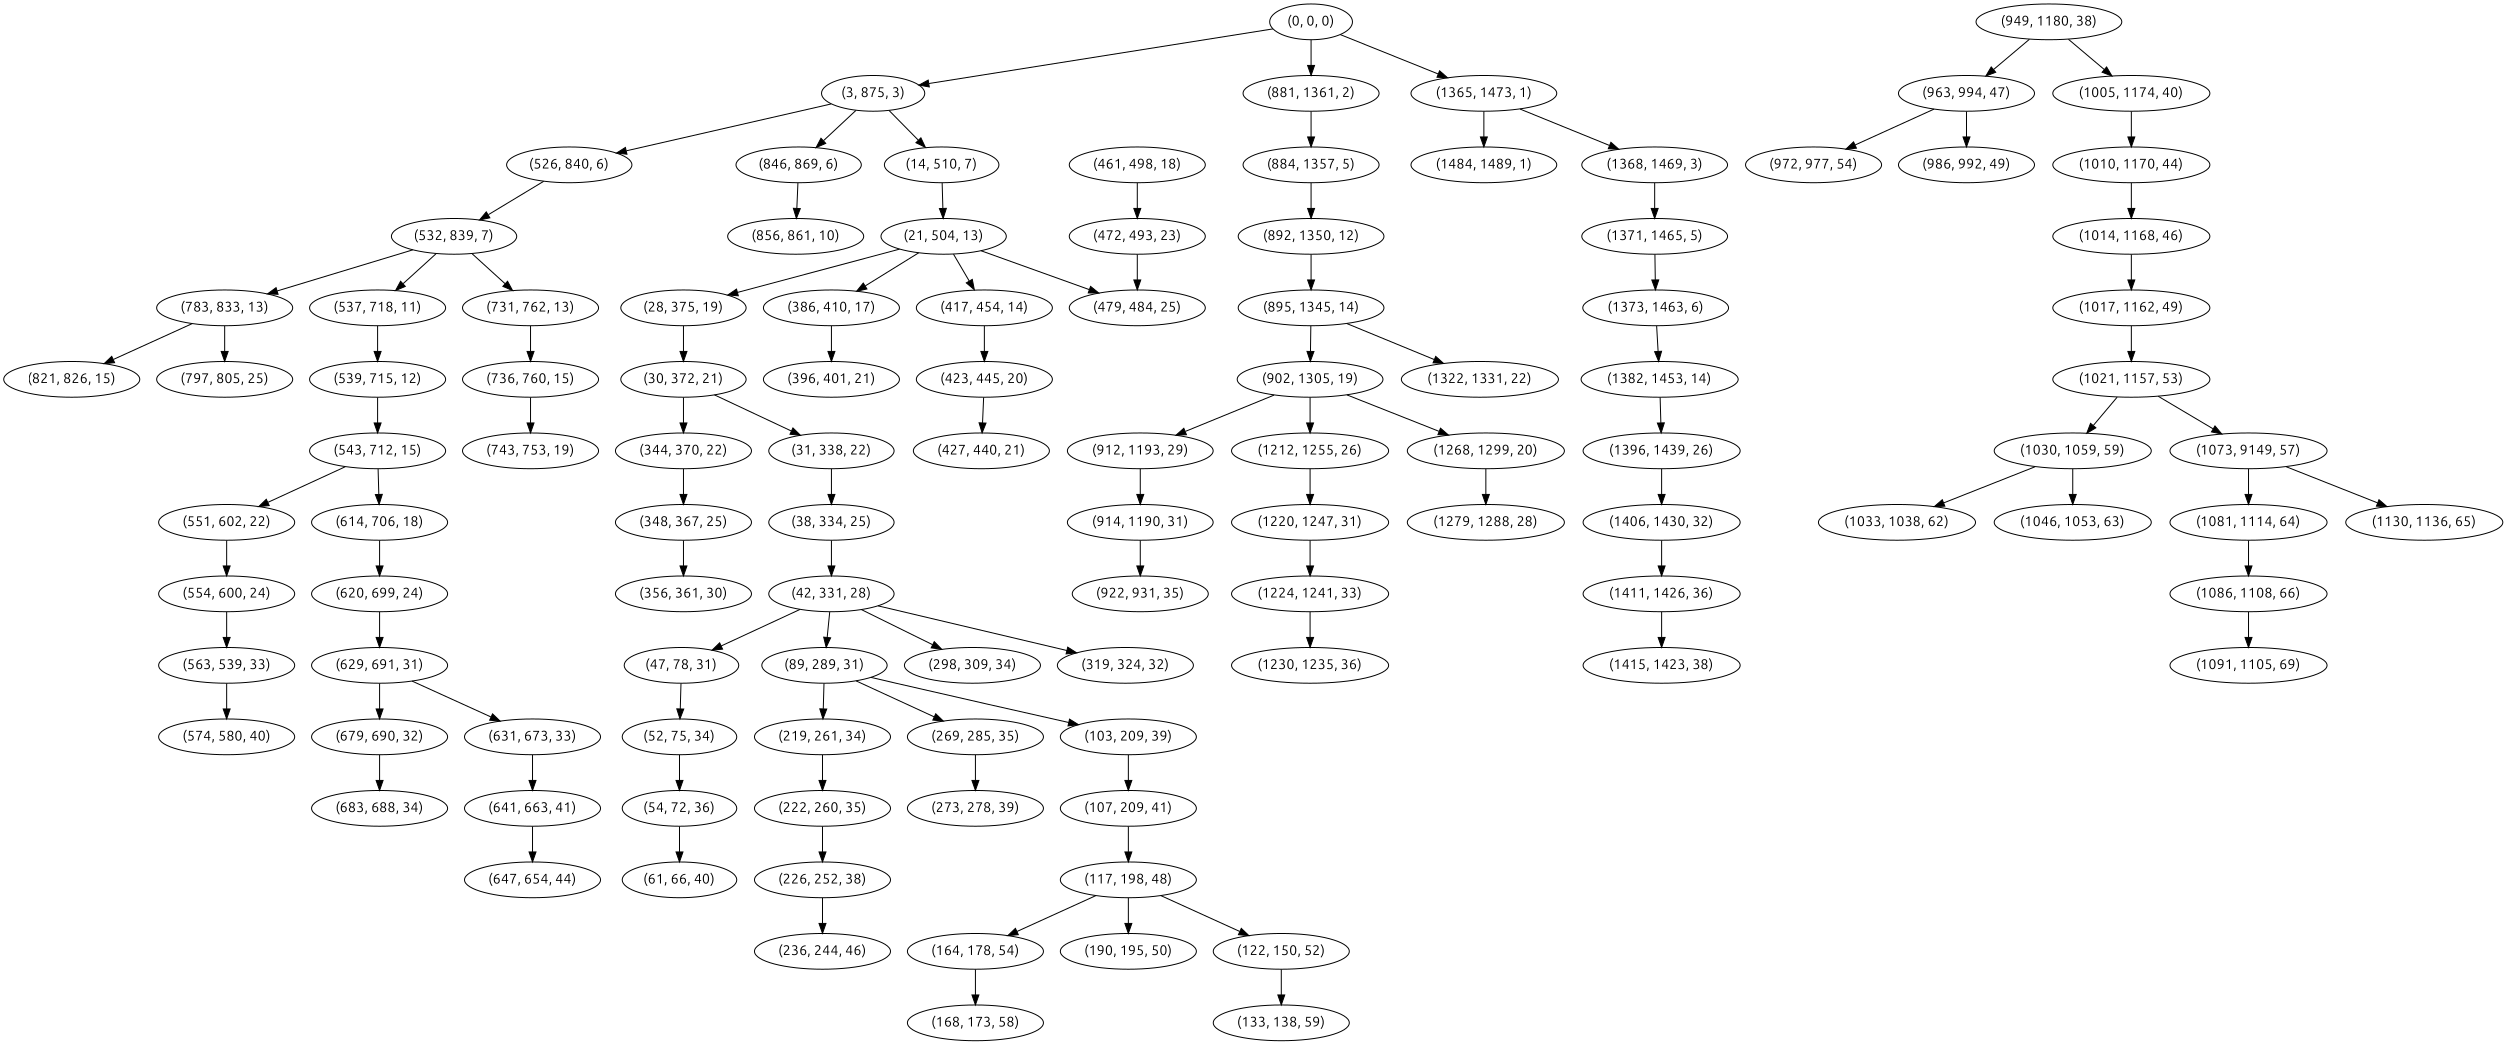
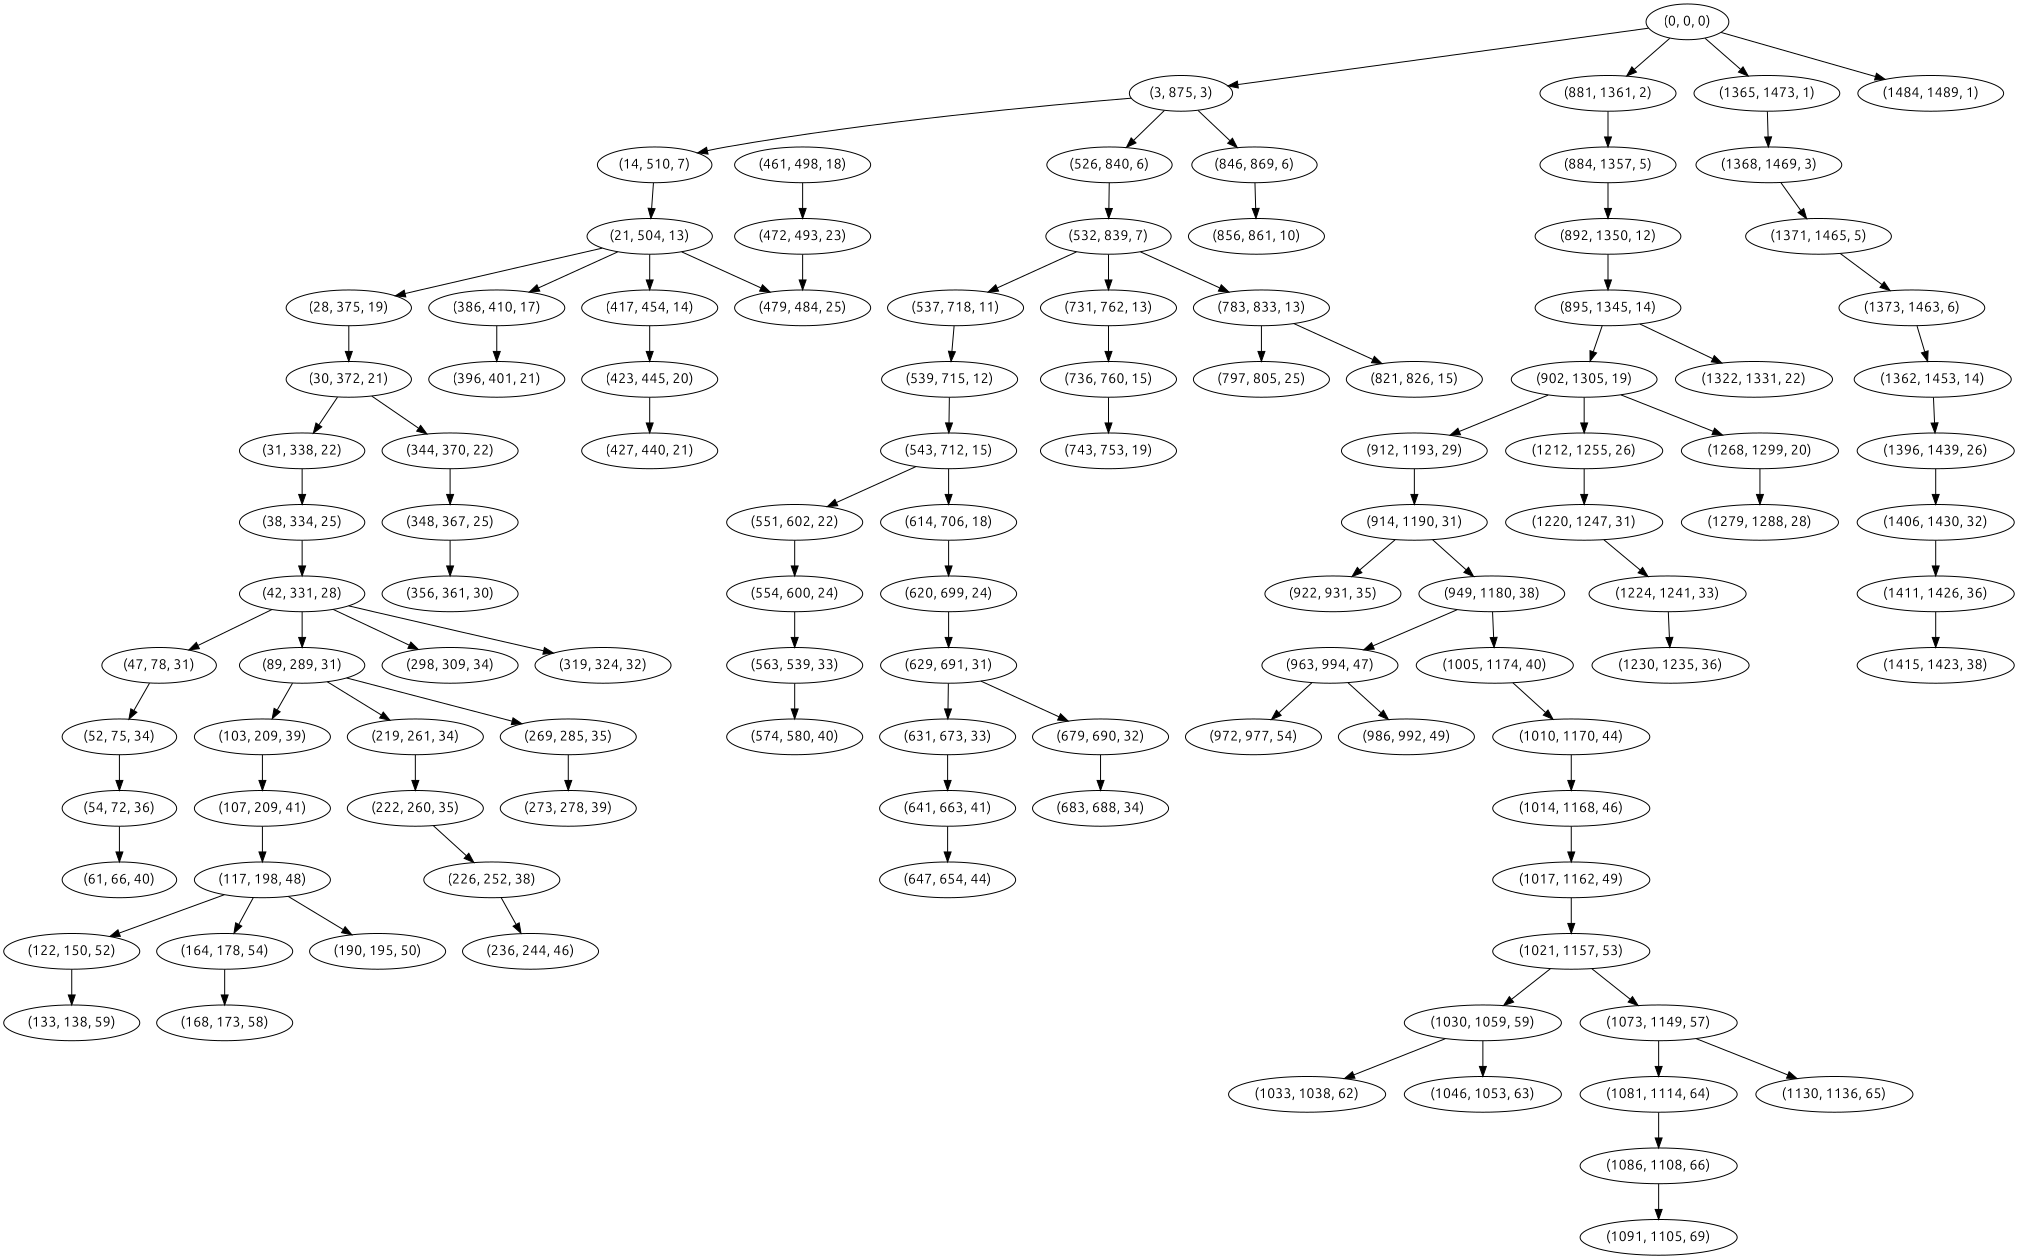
(1484, 124) -> (1798, 54)
(1660, 379) -> (1933, 379)
(2248, 451) -> (1659, 1023)
none -> (1449, 555)
